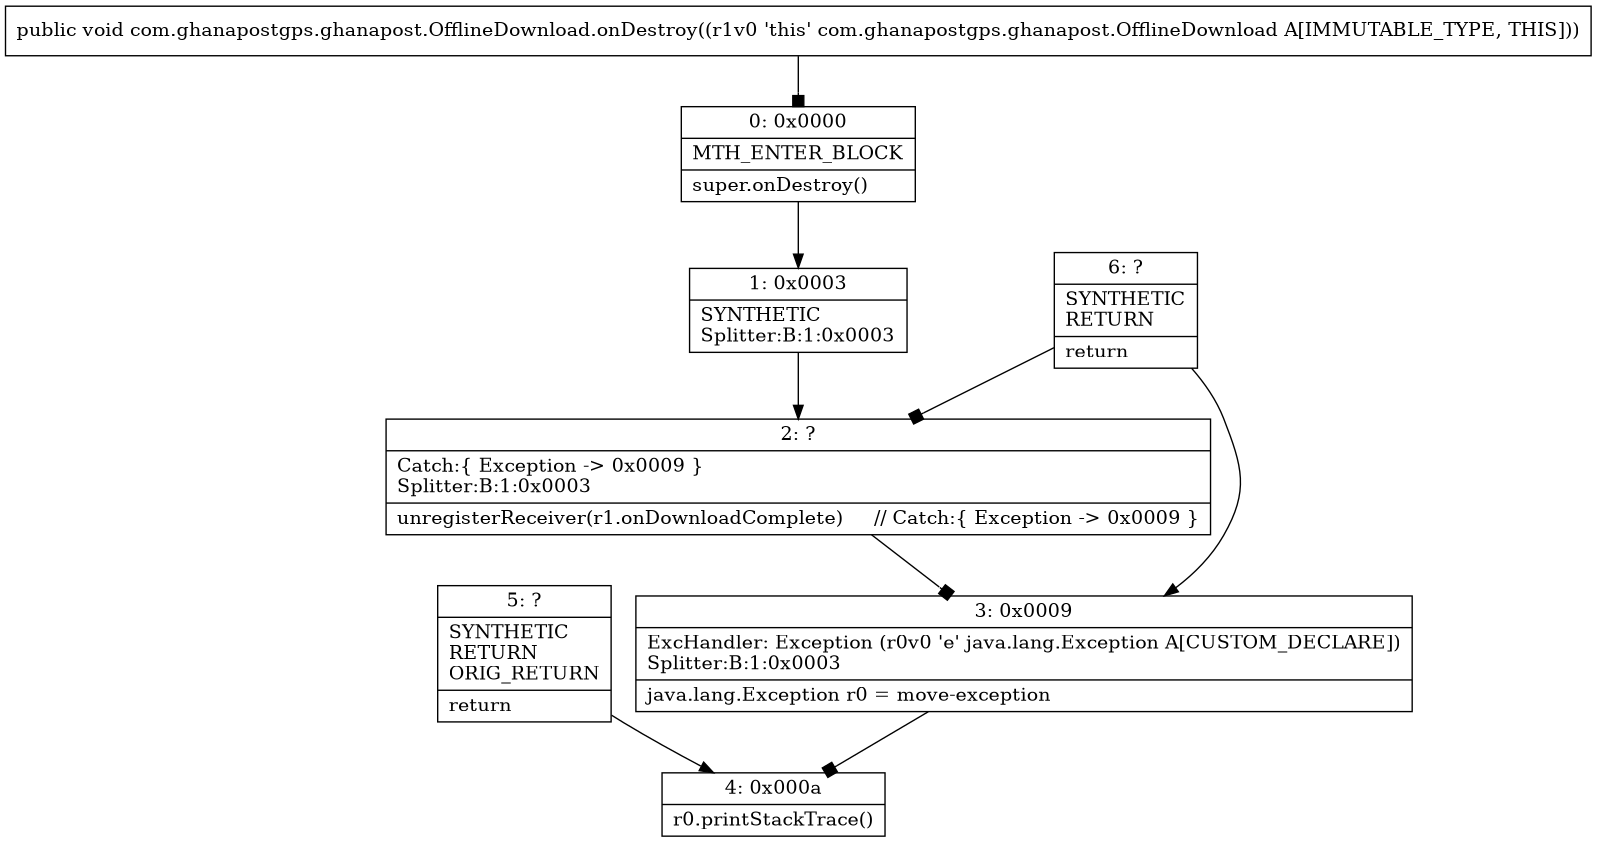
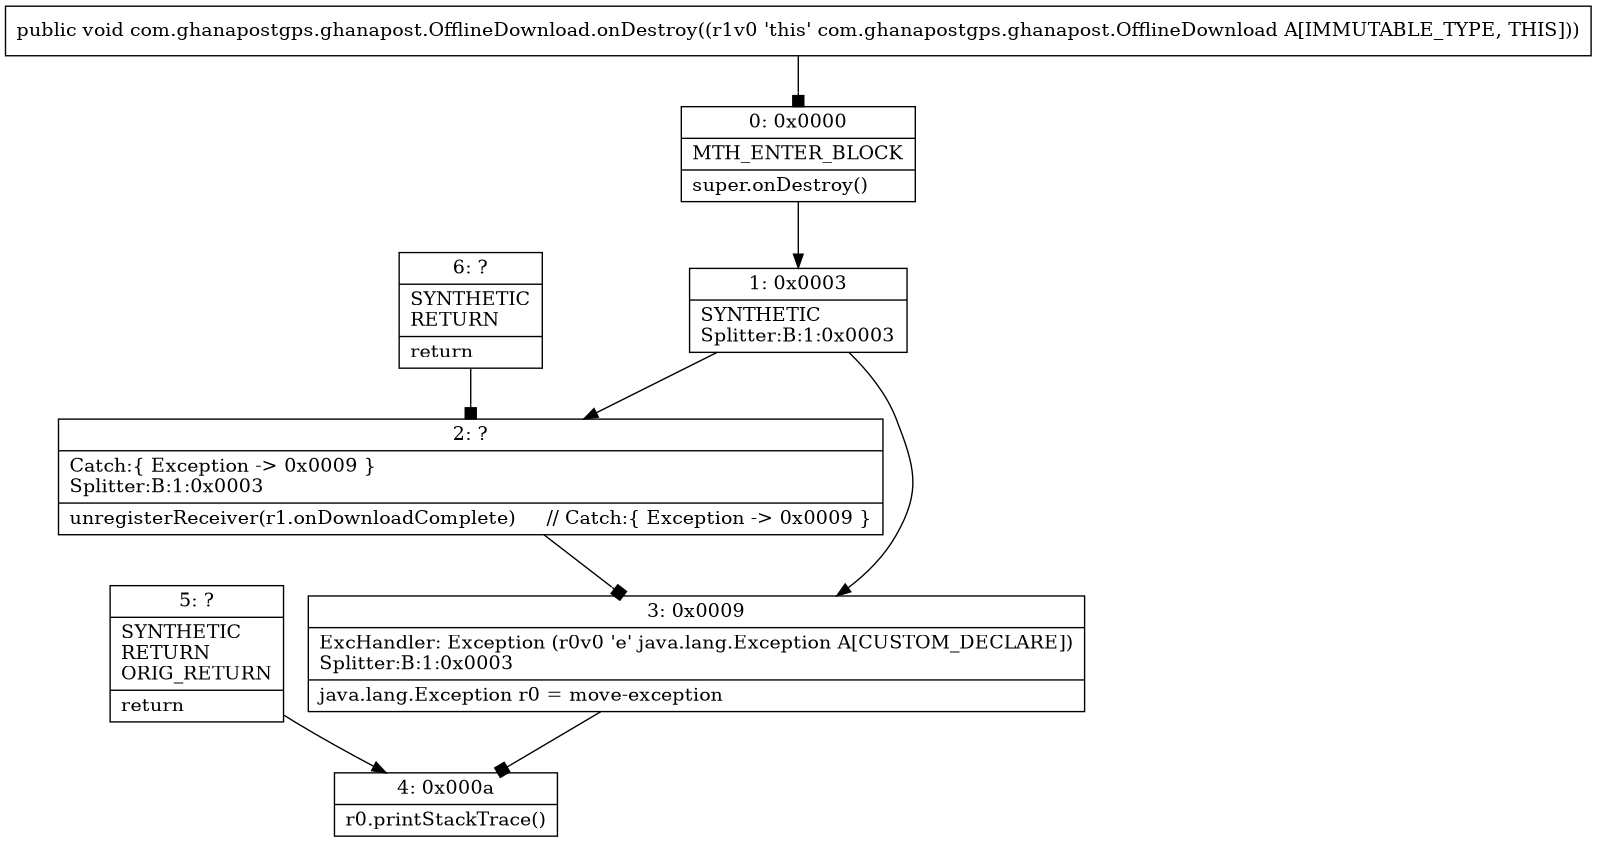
(1240, 483) -> (912, 472)
